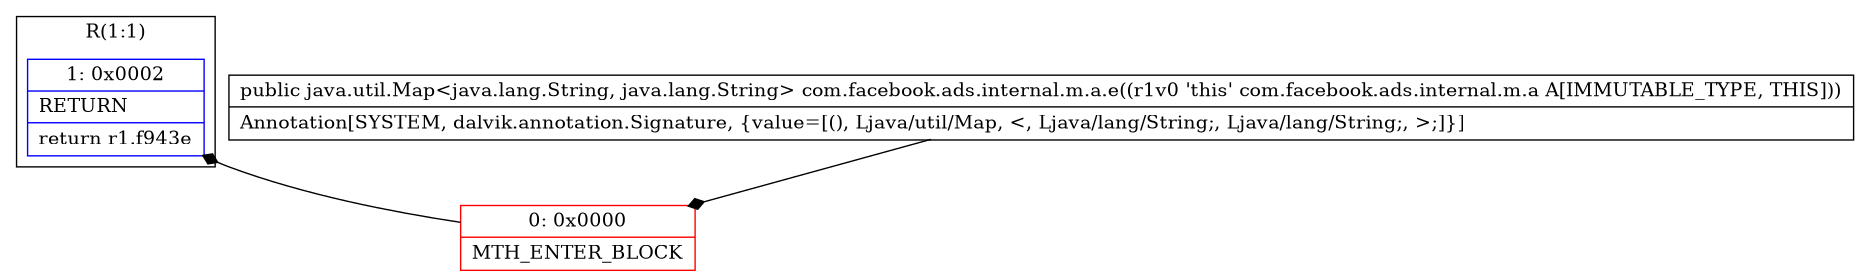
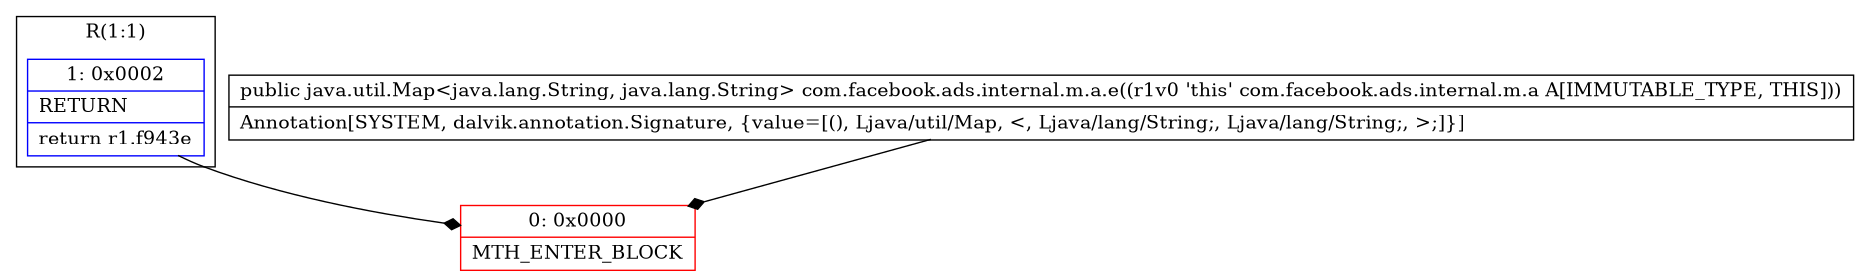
(338, 199) -> (309, 198)
